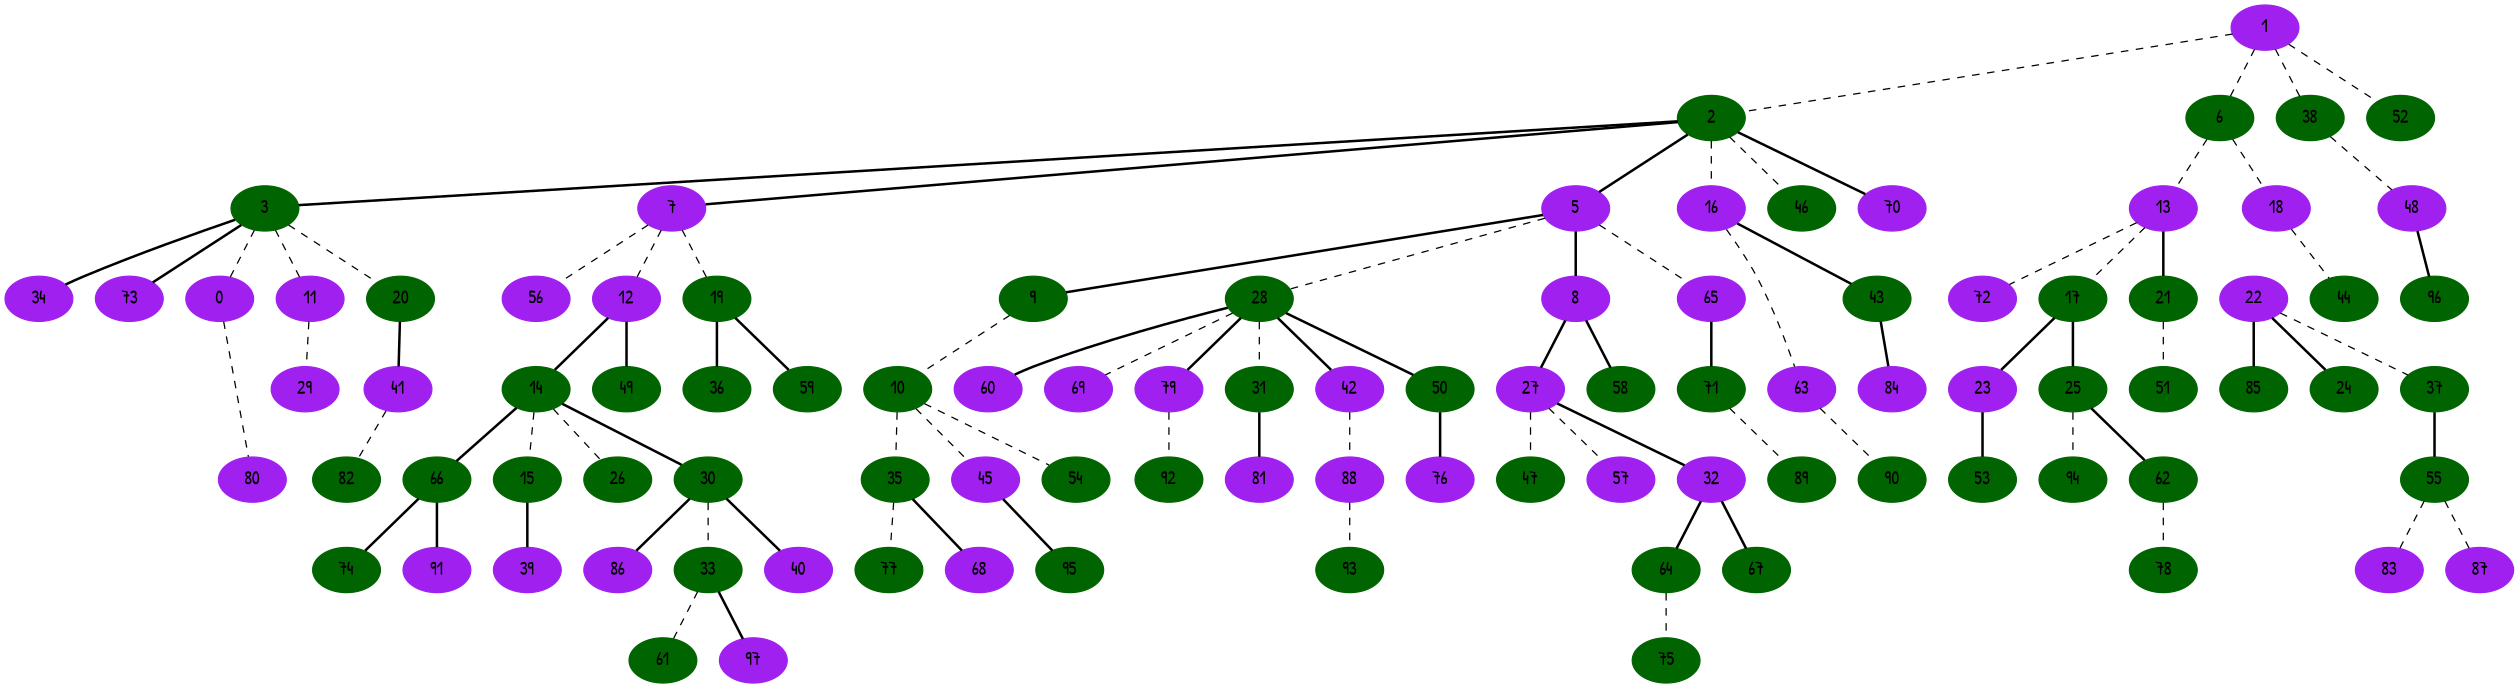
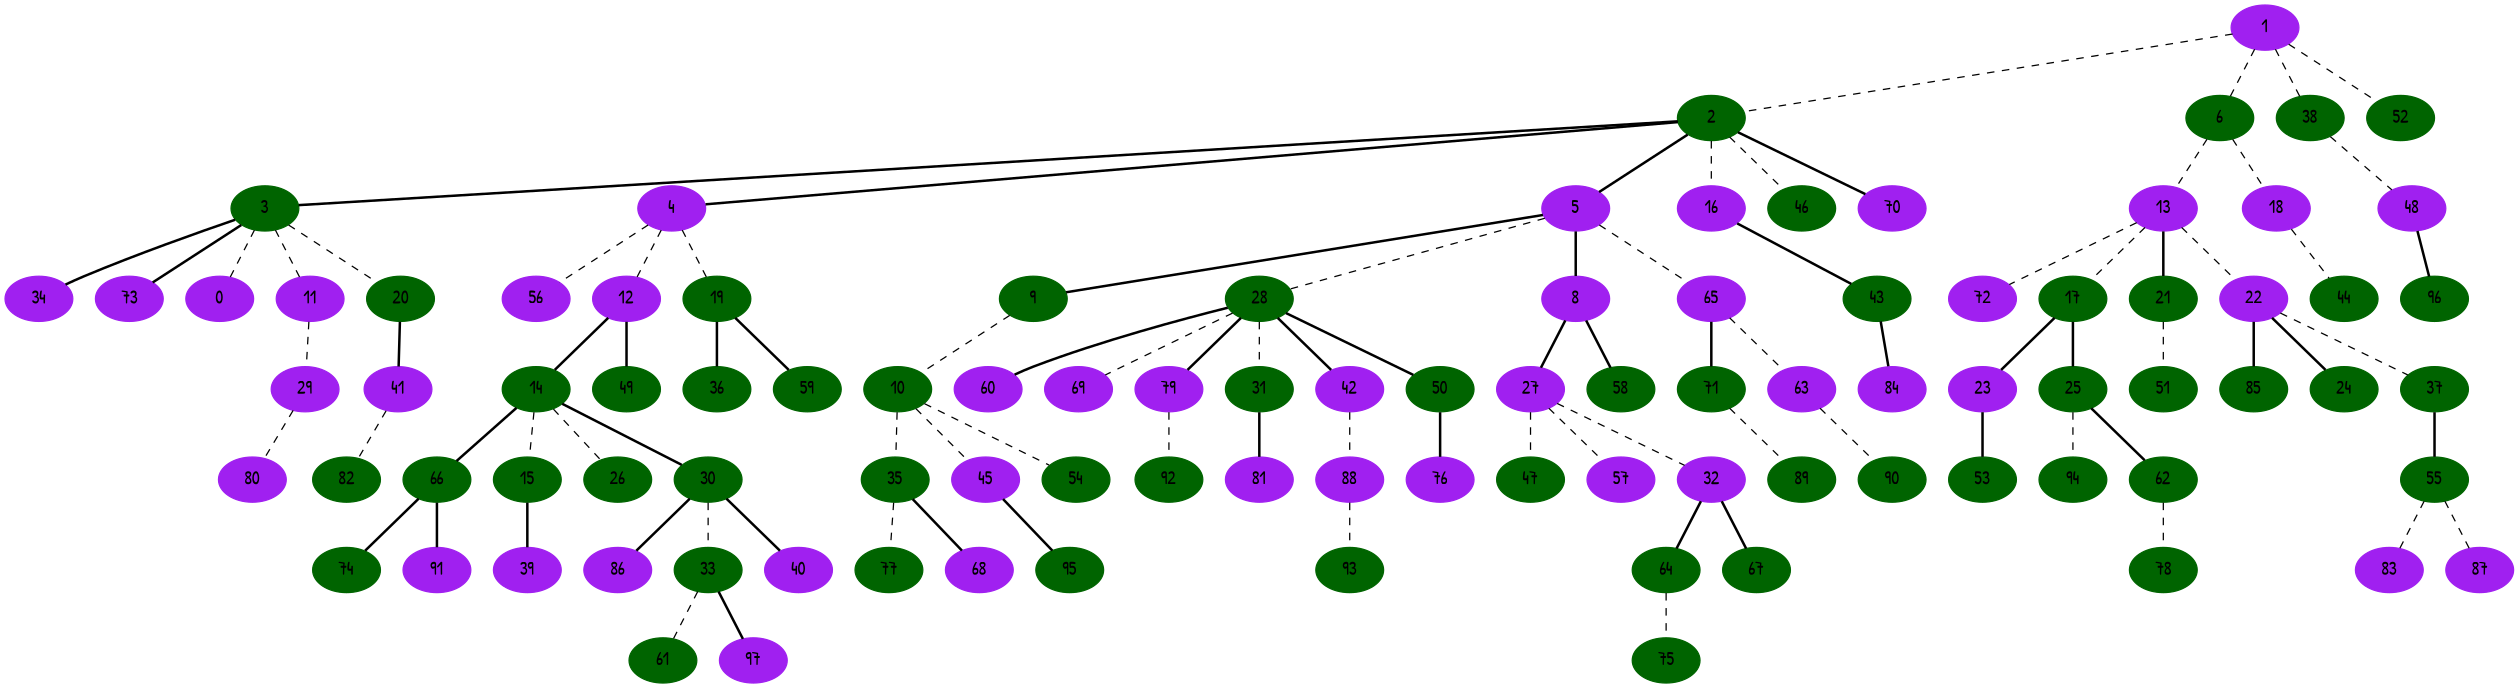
(672, 208) -> (672, 208)
none -> (2208, 253)
(1766, 295) -> (1756, 344)
(236, 389) -> (279, 434)
(1621, 434) -> (1621, 434)
